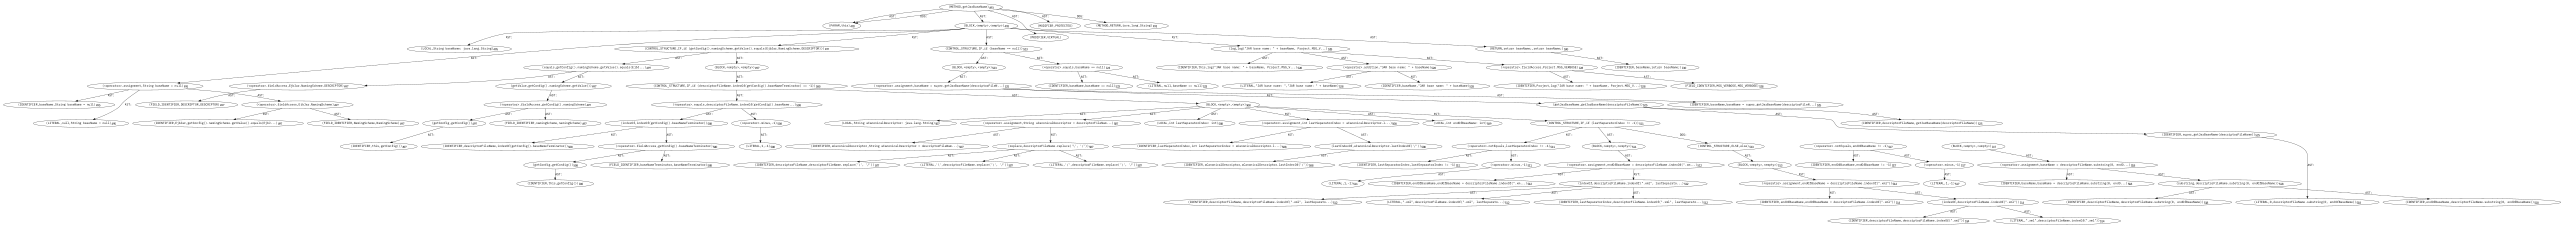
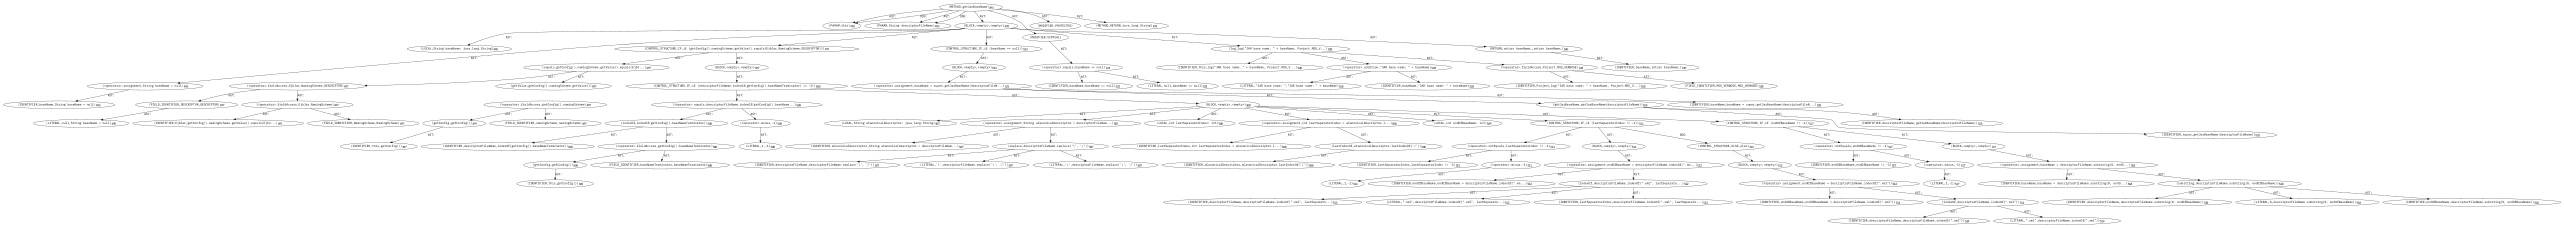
(1081, 17) -> (1081, 17)
none -> (908, 26)
(1030, 58) -> (1060, 52)
(237, 94) -> (297, 94)
(550, 95) -> none
(119, 107) -> (135, 114)
none -> (1770, 123)
(2305, 151) -> (2268, 193)
